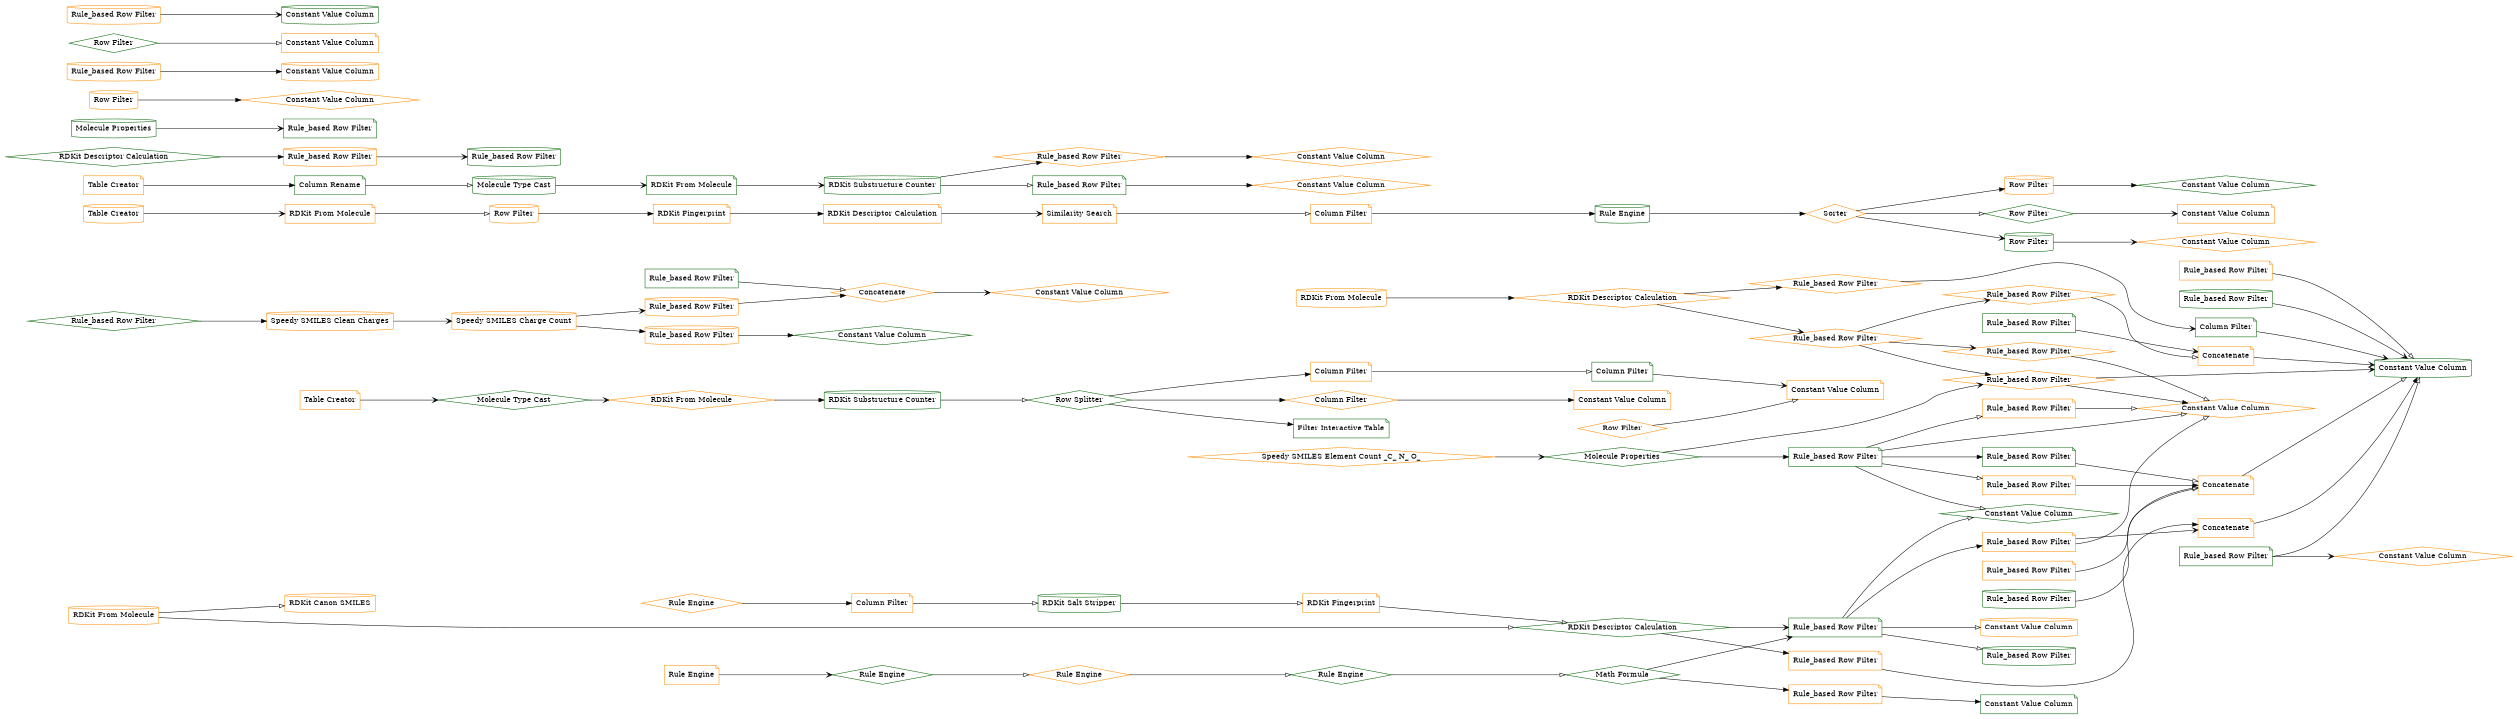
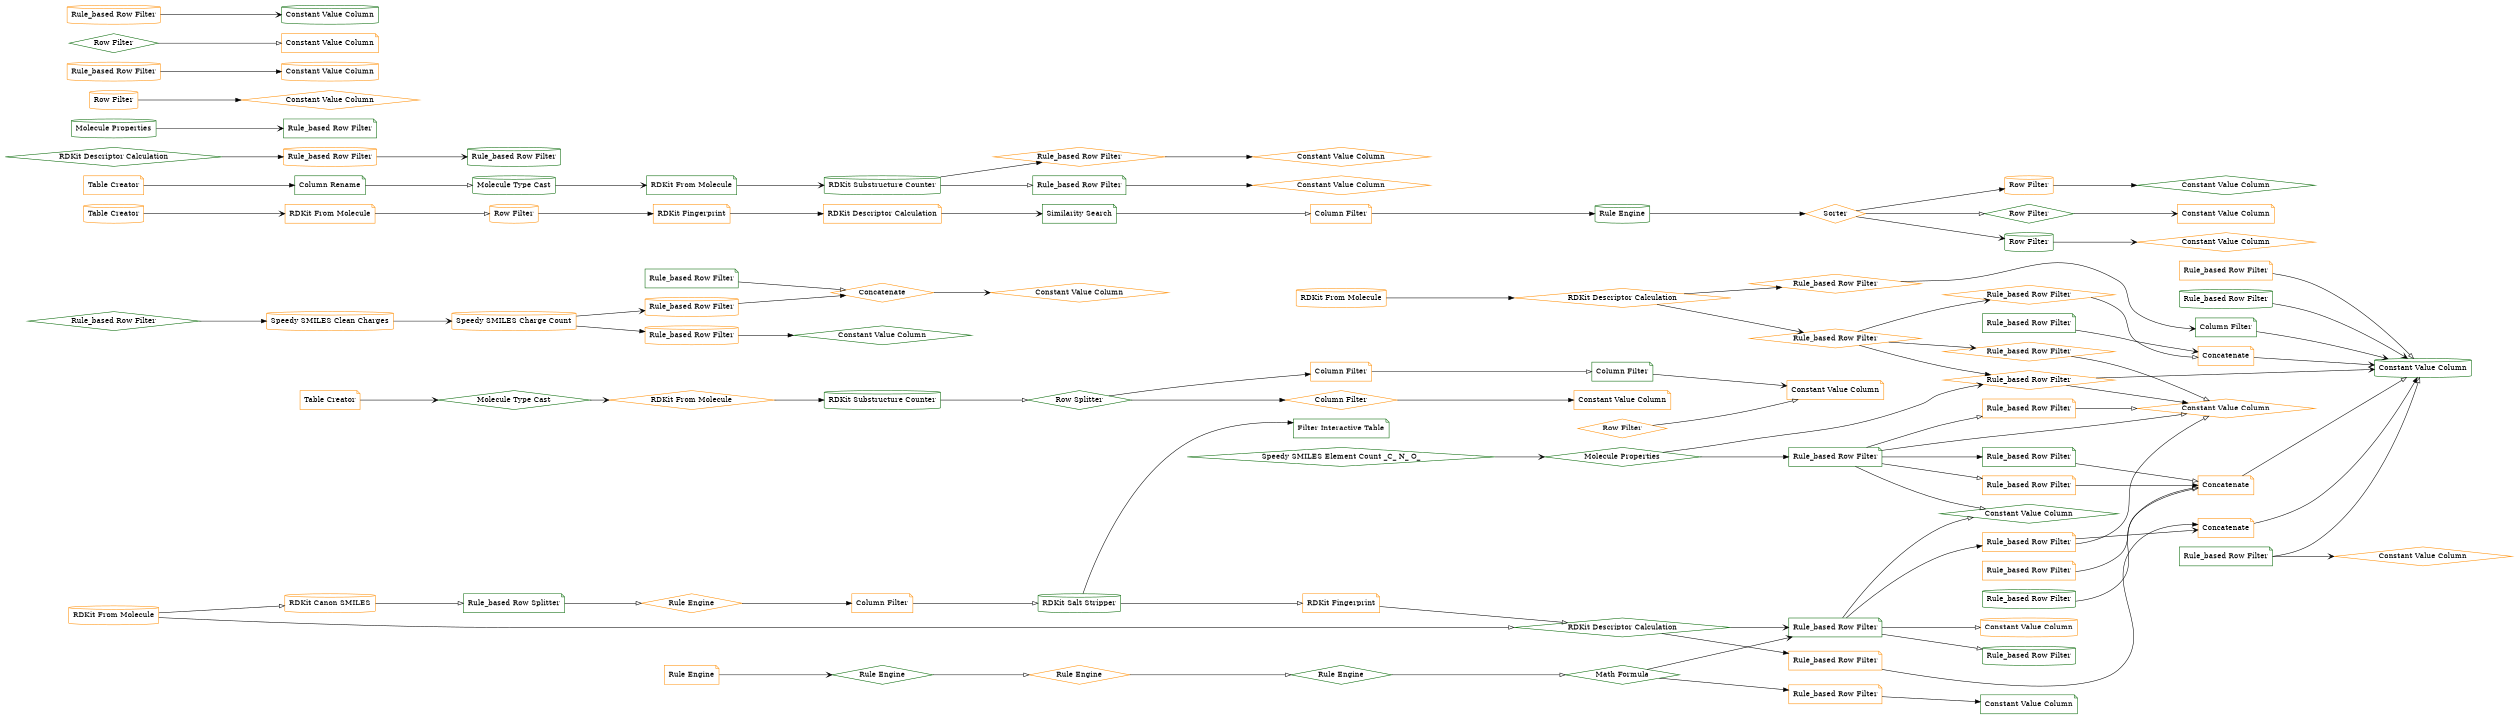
(1079, 214) -> (1079, 214)
(1198, 415) -> (1155, 469)
(1341, 457) -> (1341, 457)
none -> (514, 603)
